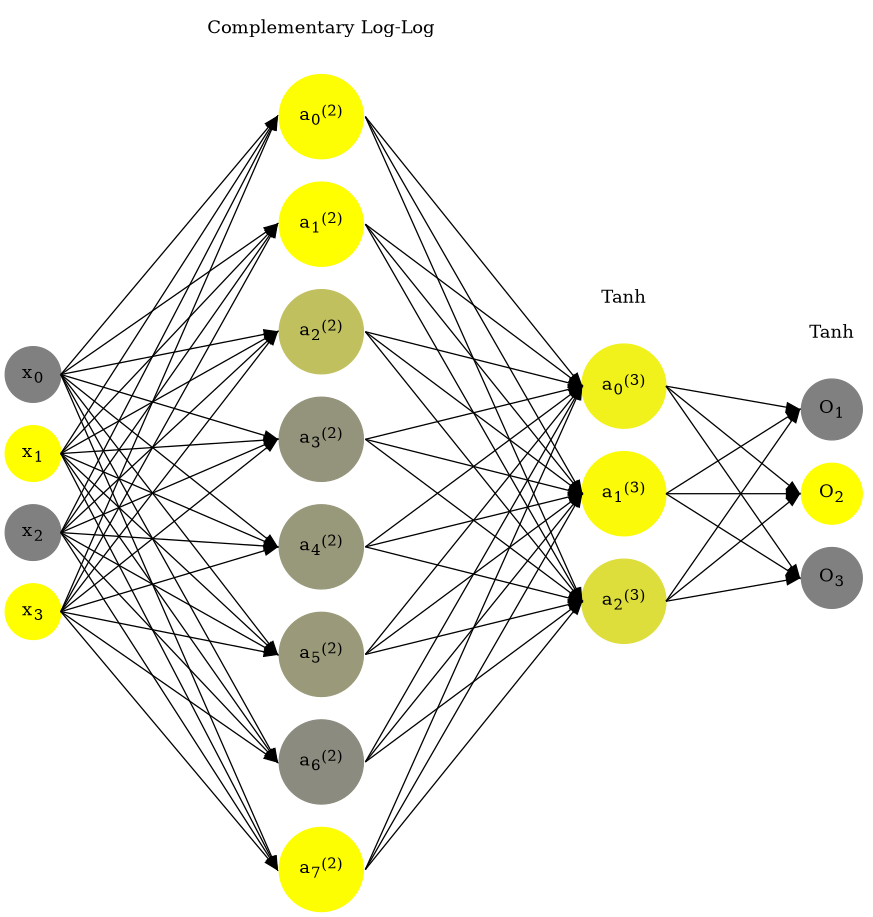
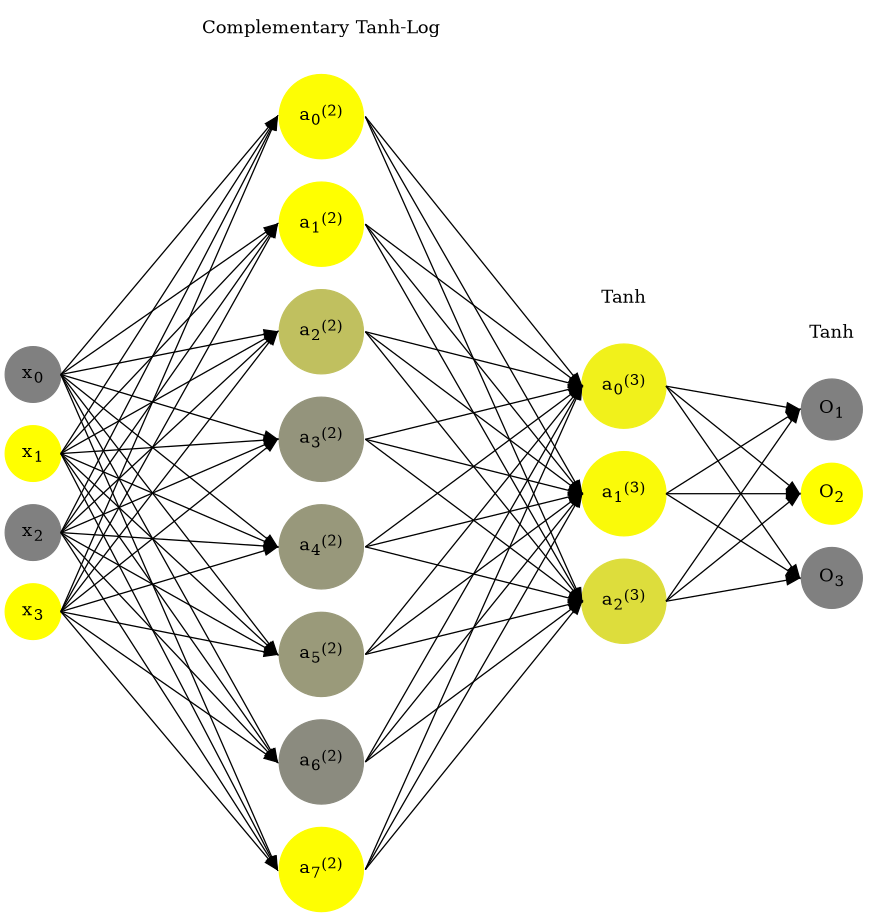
(321, 29) -> (321, 29)
